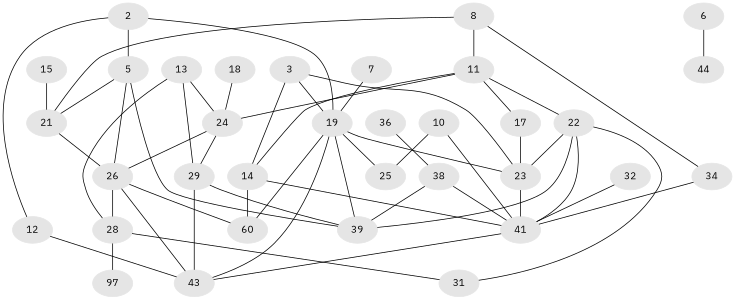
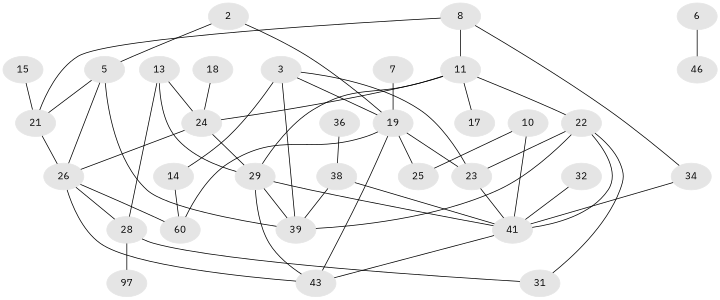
(704, 70) -> (697, 70)
(306, 110) -> (312, 110)
(521, 150) -> none
(345, 177) -> (289, 150)
(384, 203) -> (383, 205)
(33, 230) -> none
